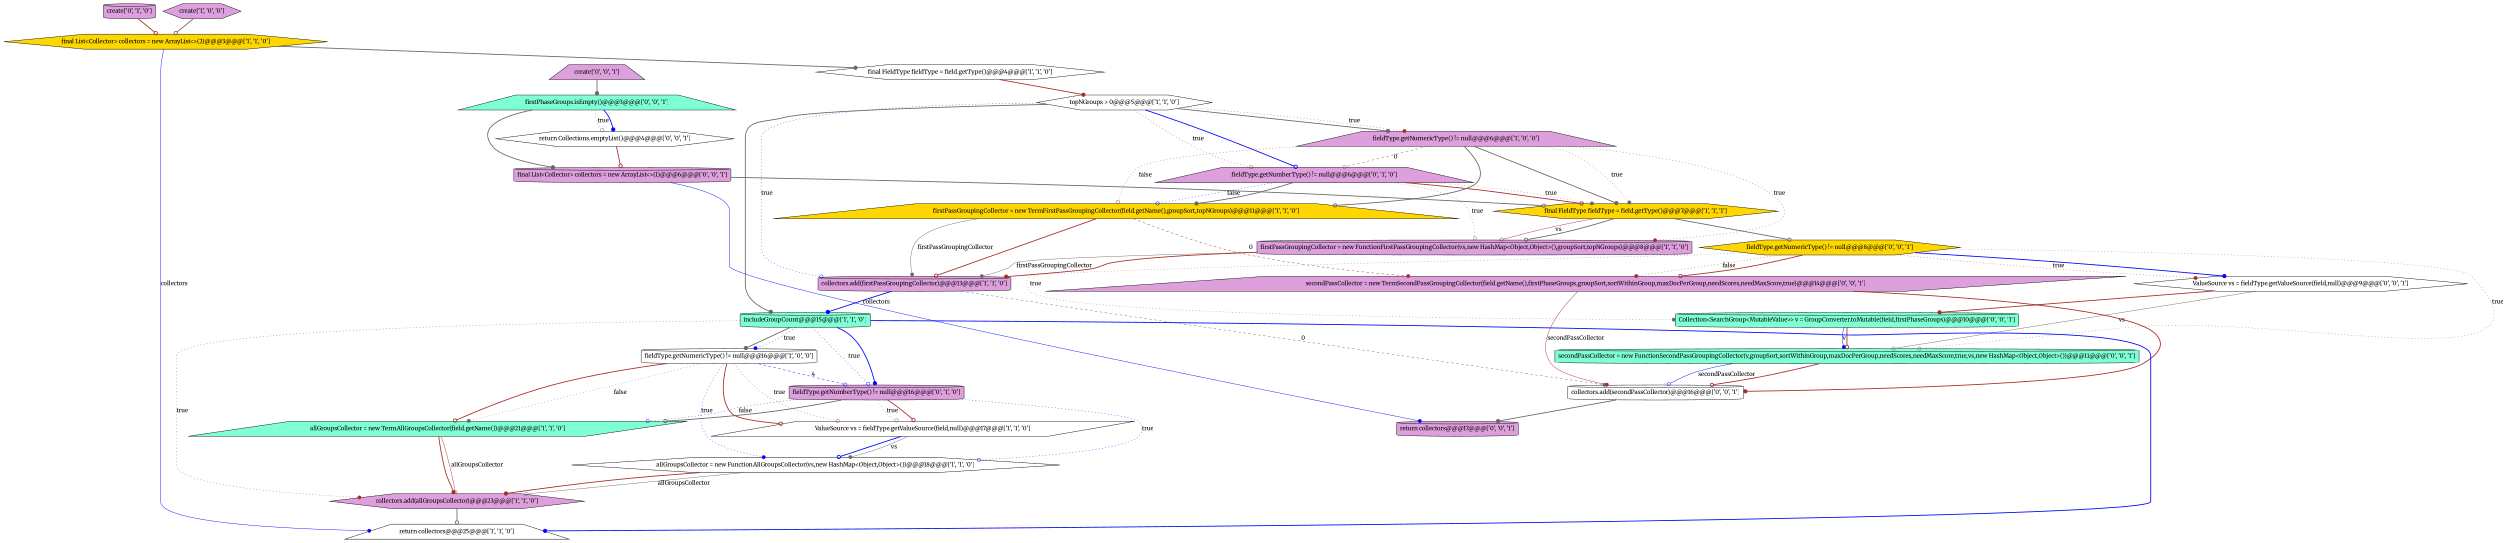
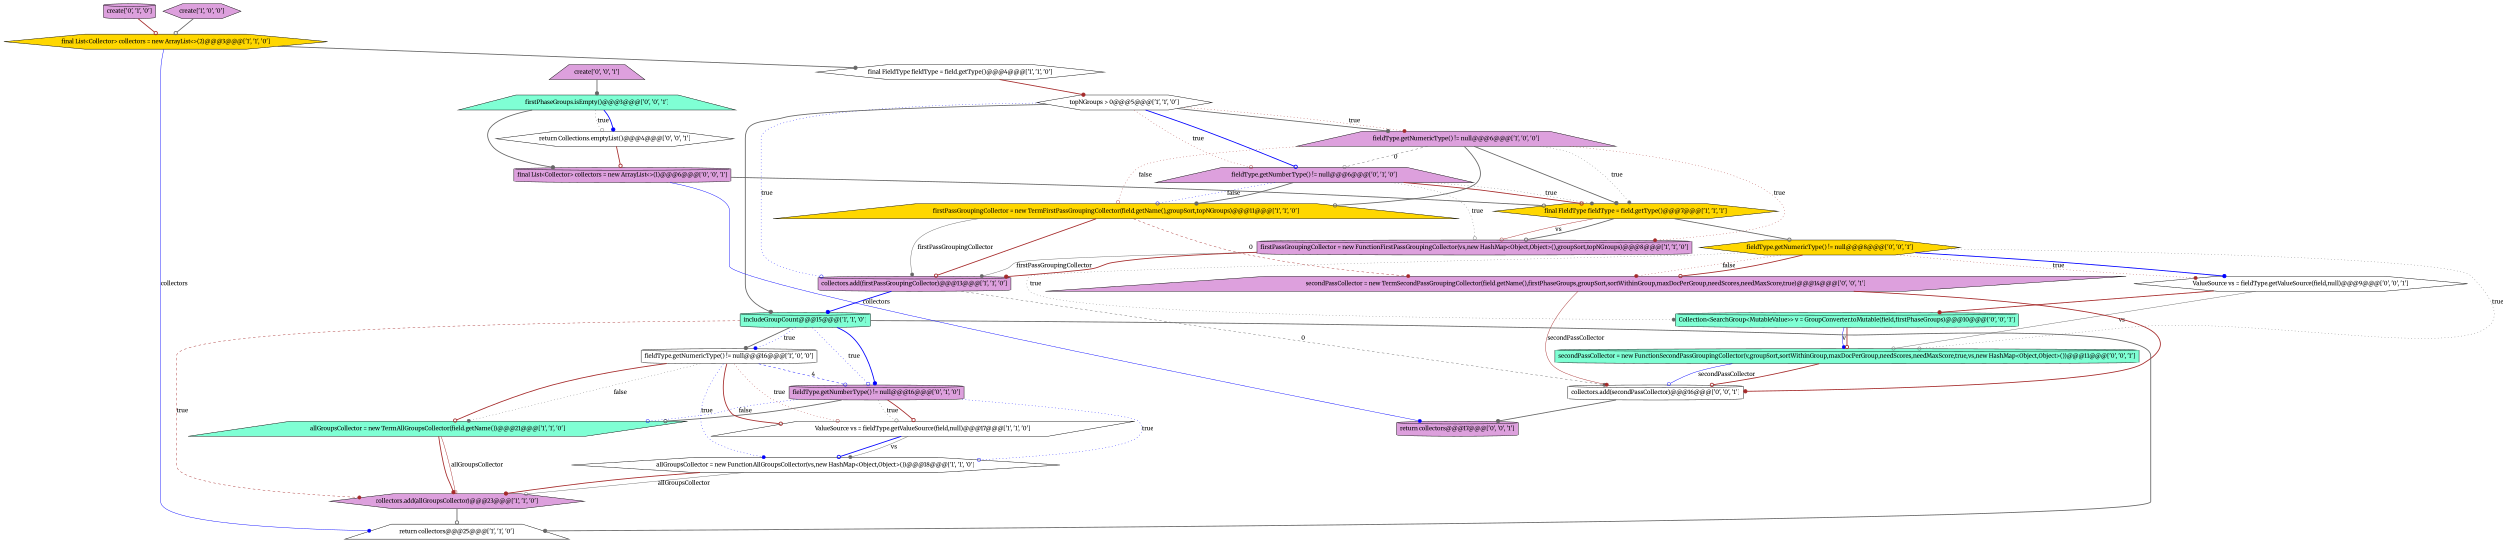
(308, 333) -> (308, 333)
(2065, 510) -> (2065, 510)
